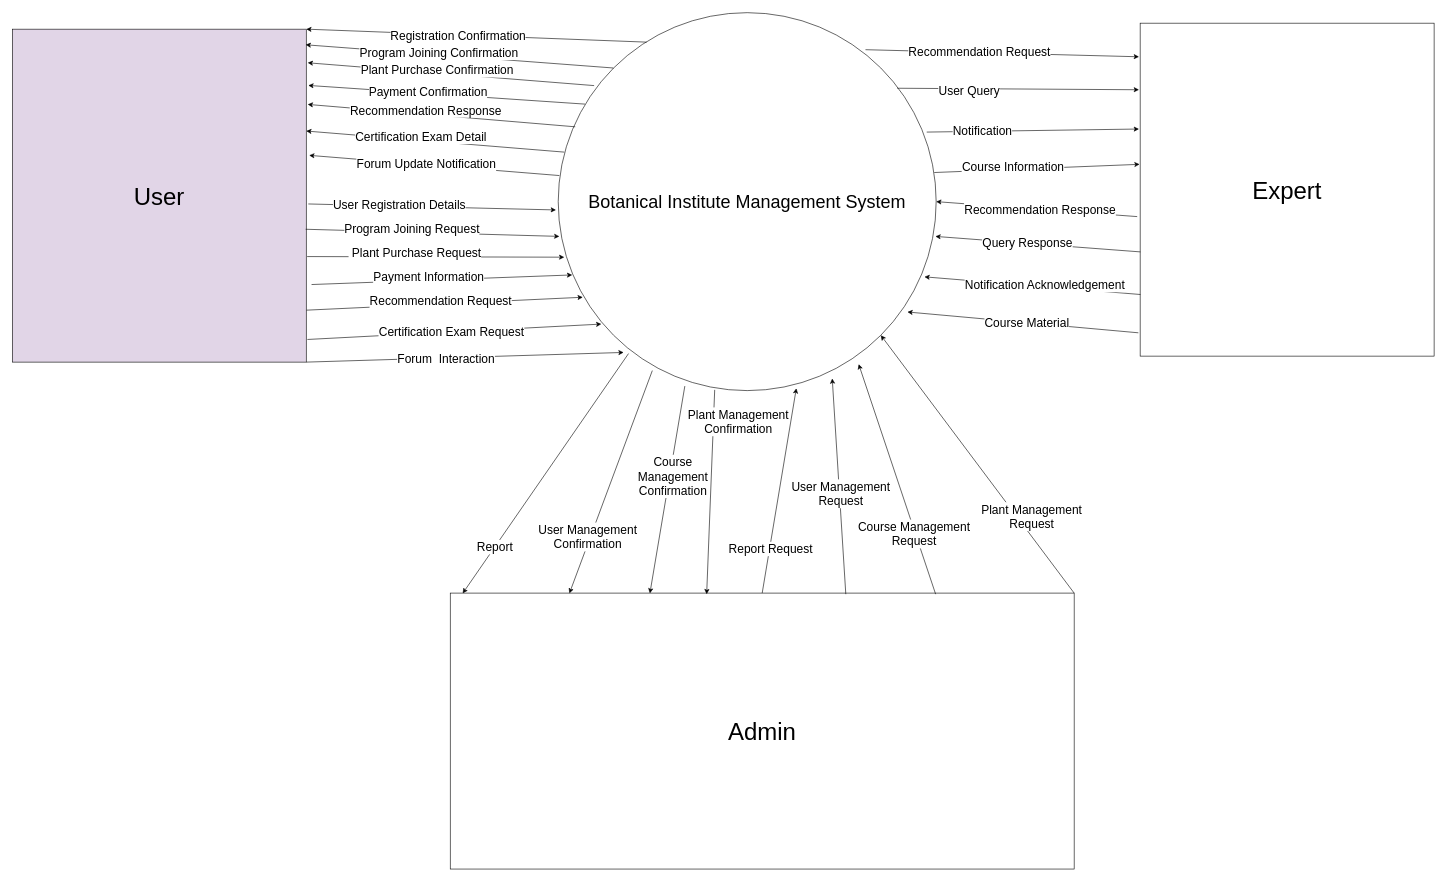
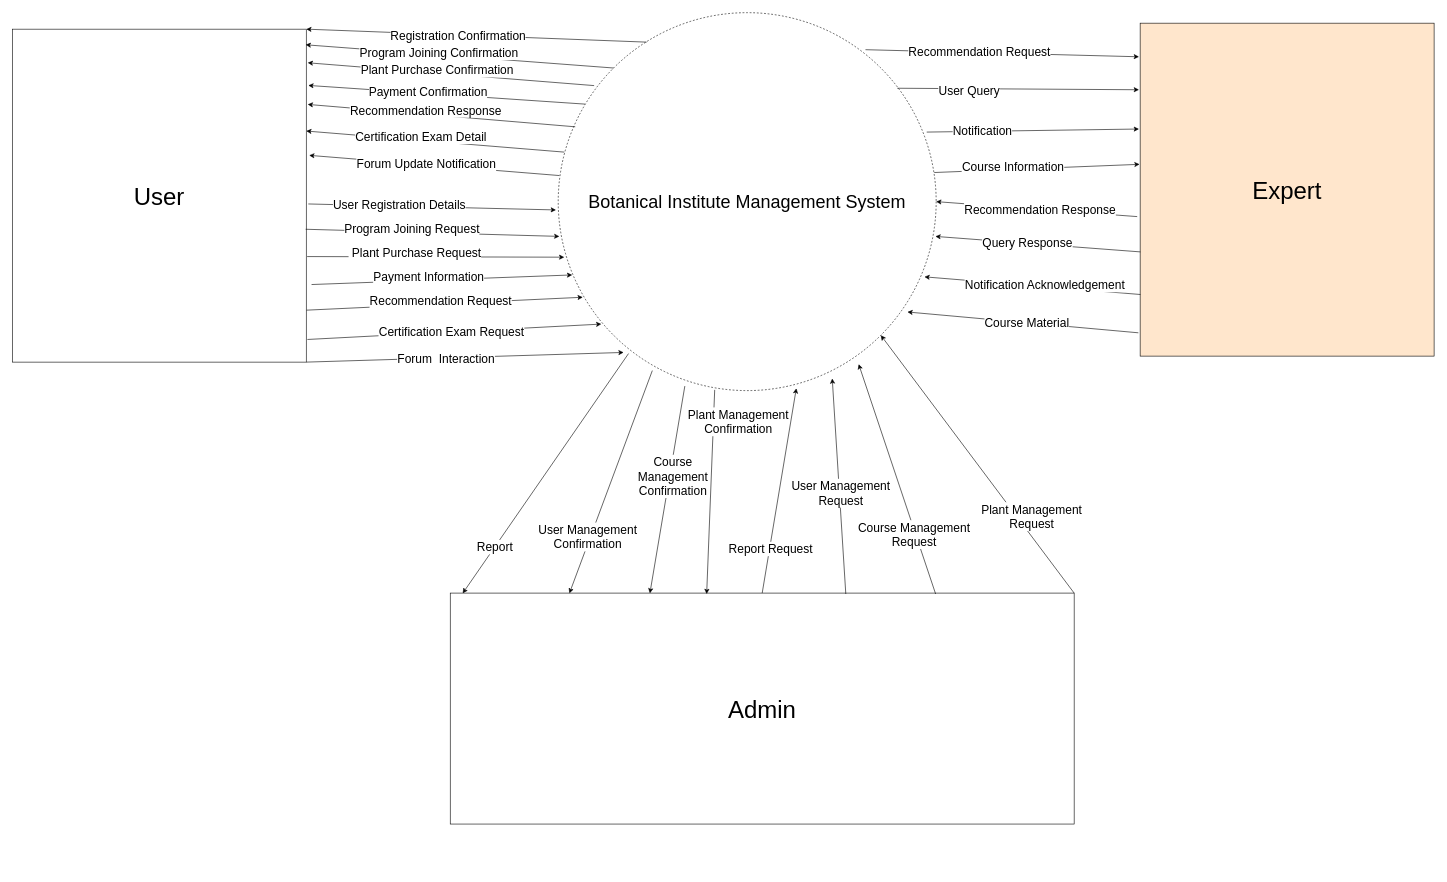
(1287, 190) -> (1287, 190)
(159, 196) -> (159, 196)
(747, 202) -> (747, 202)
(762, 731) -> (762, 709)
